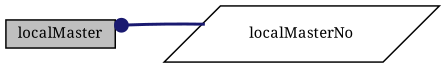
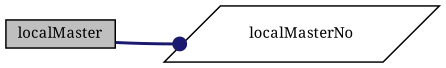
(166, 24) -> (145, 44)
